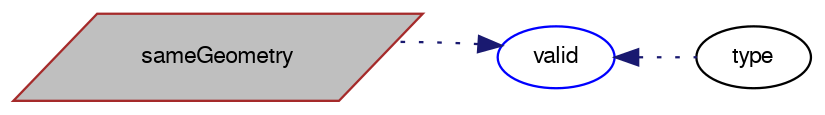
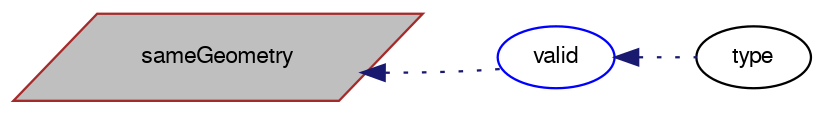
(434, 42) -> (444, 72)
